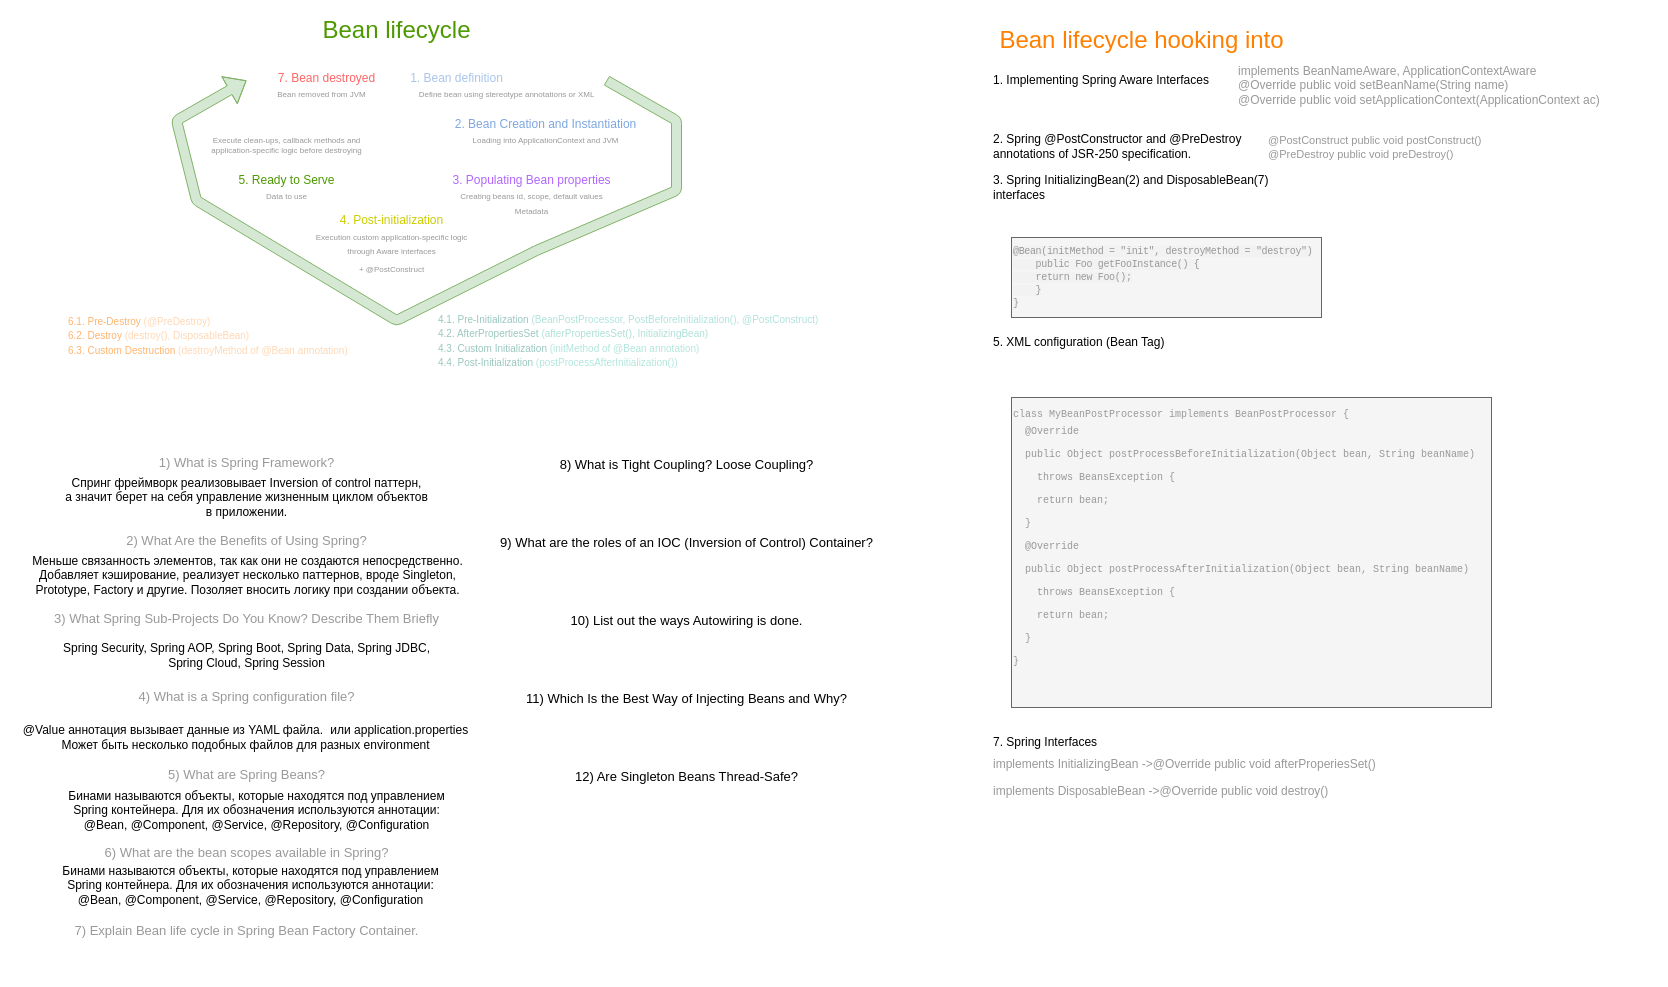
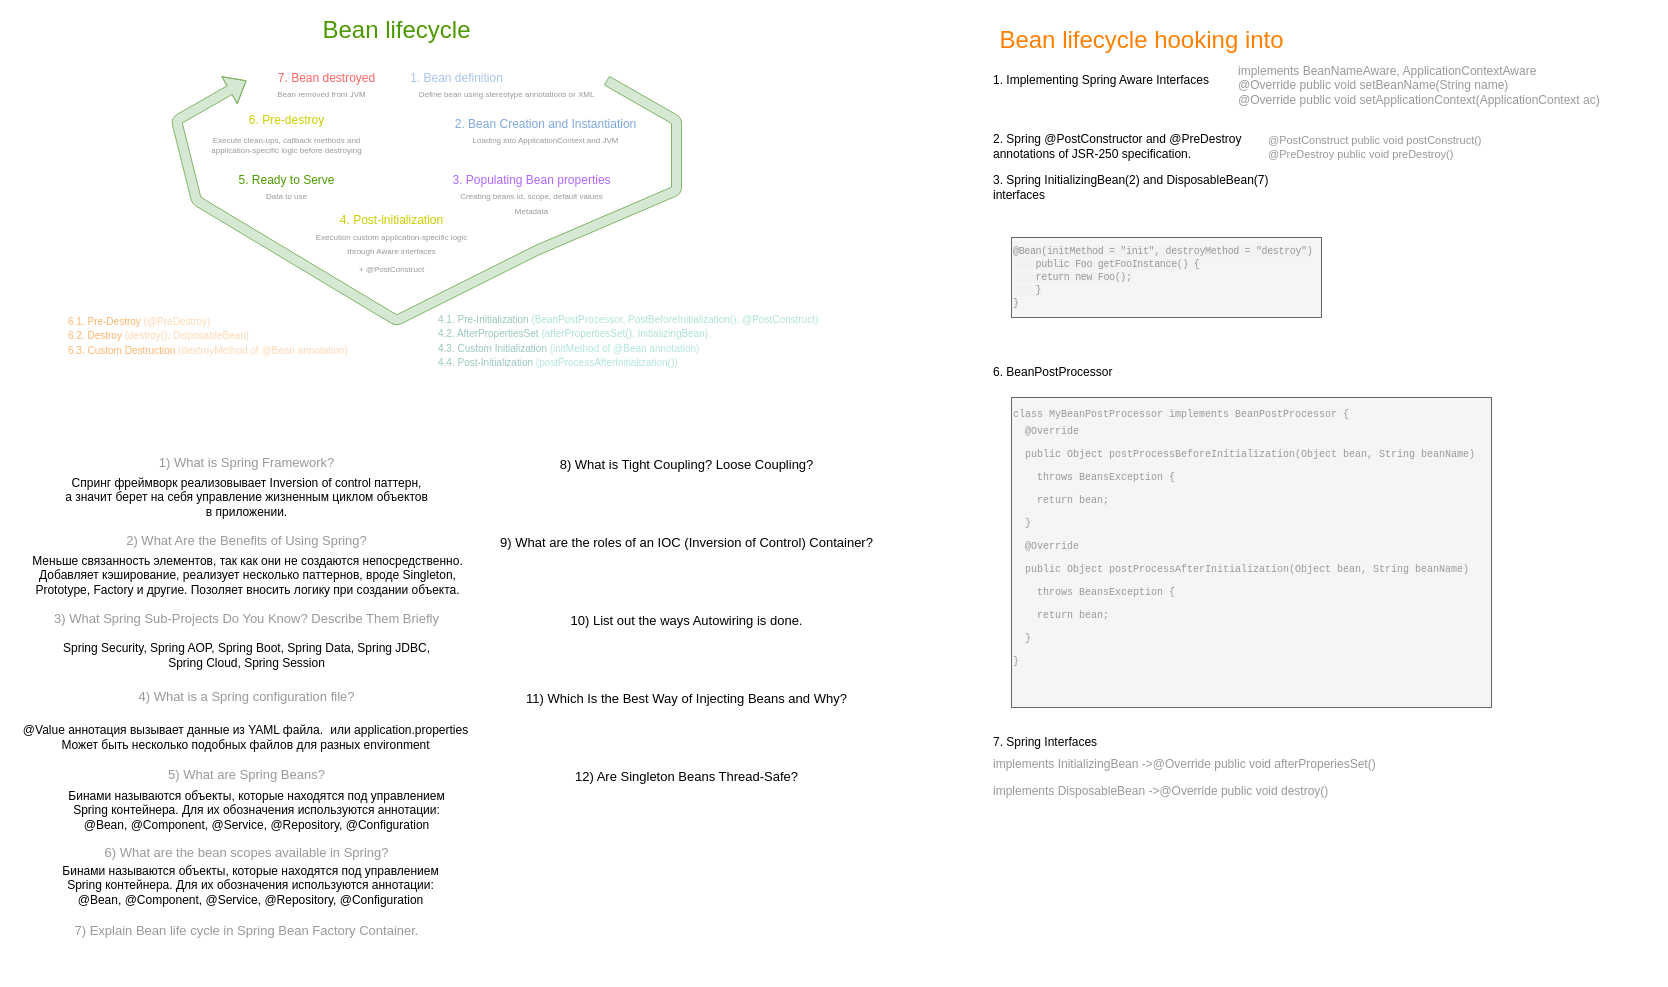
none -> (287, 121)
(1092, 343) -> none
none -> (1062, 373)
